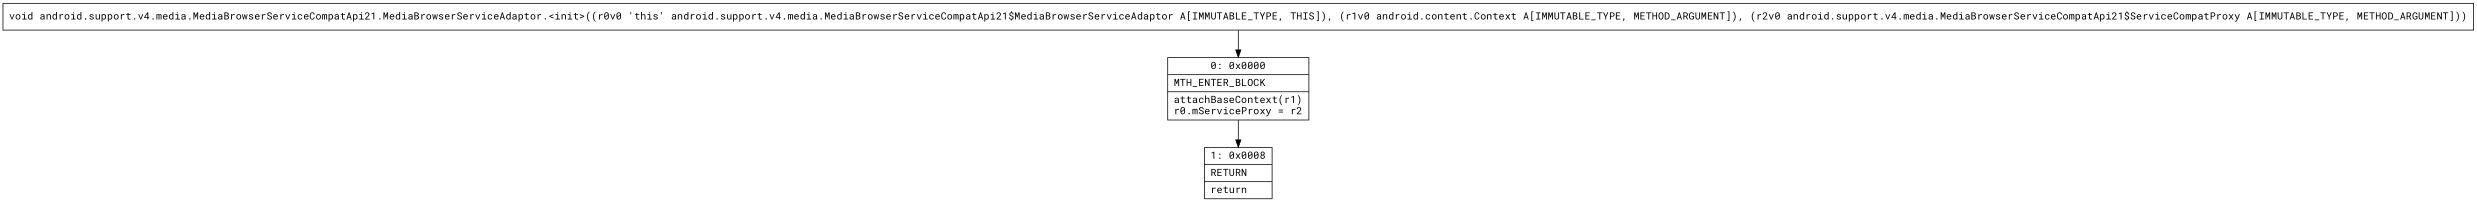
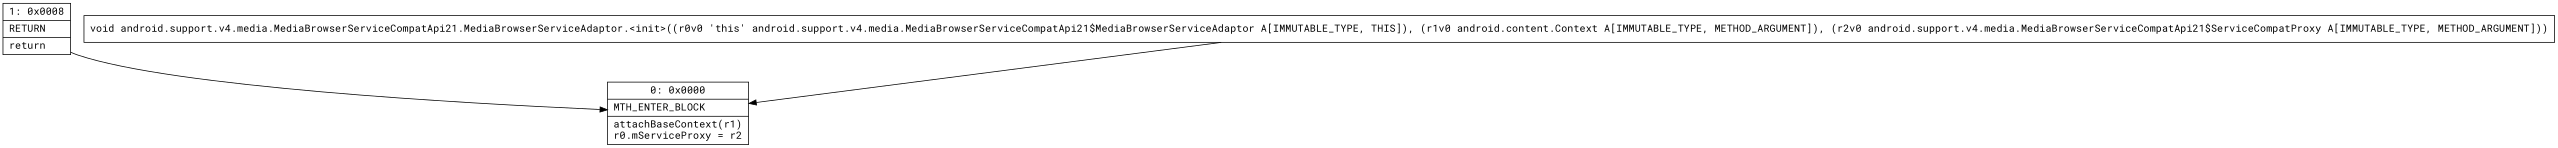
(1238, 130) -> (334, 93)
